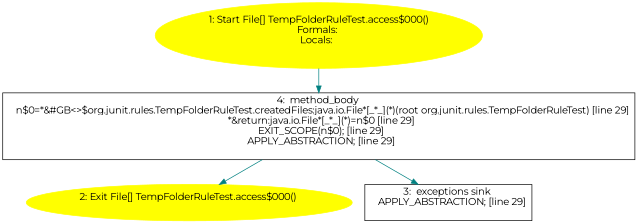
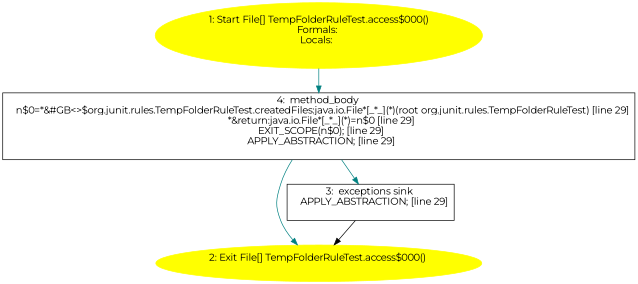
none -> (347, 230)
